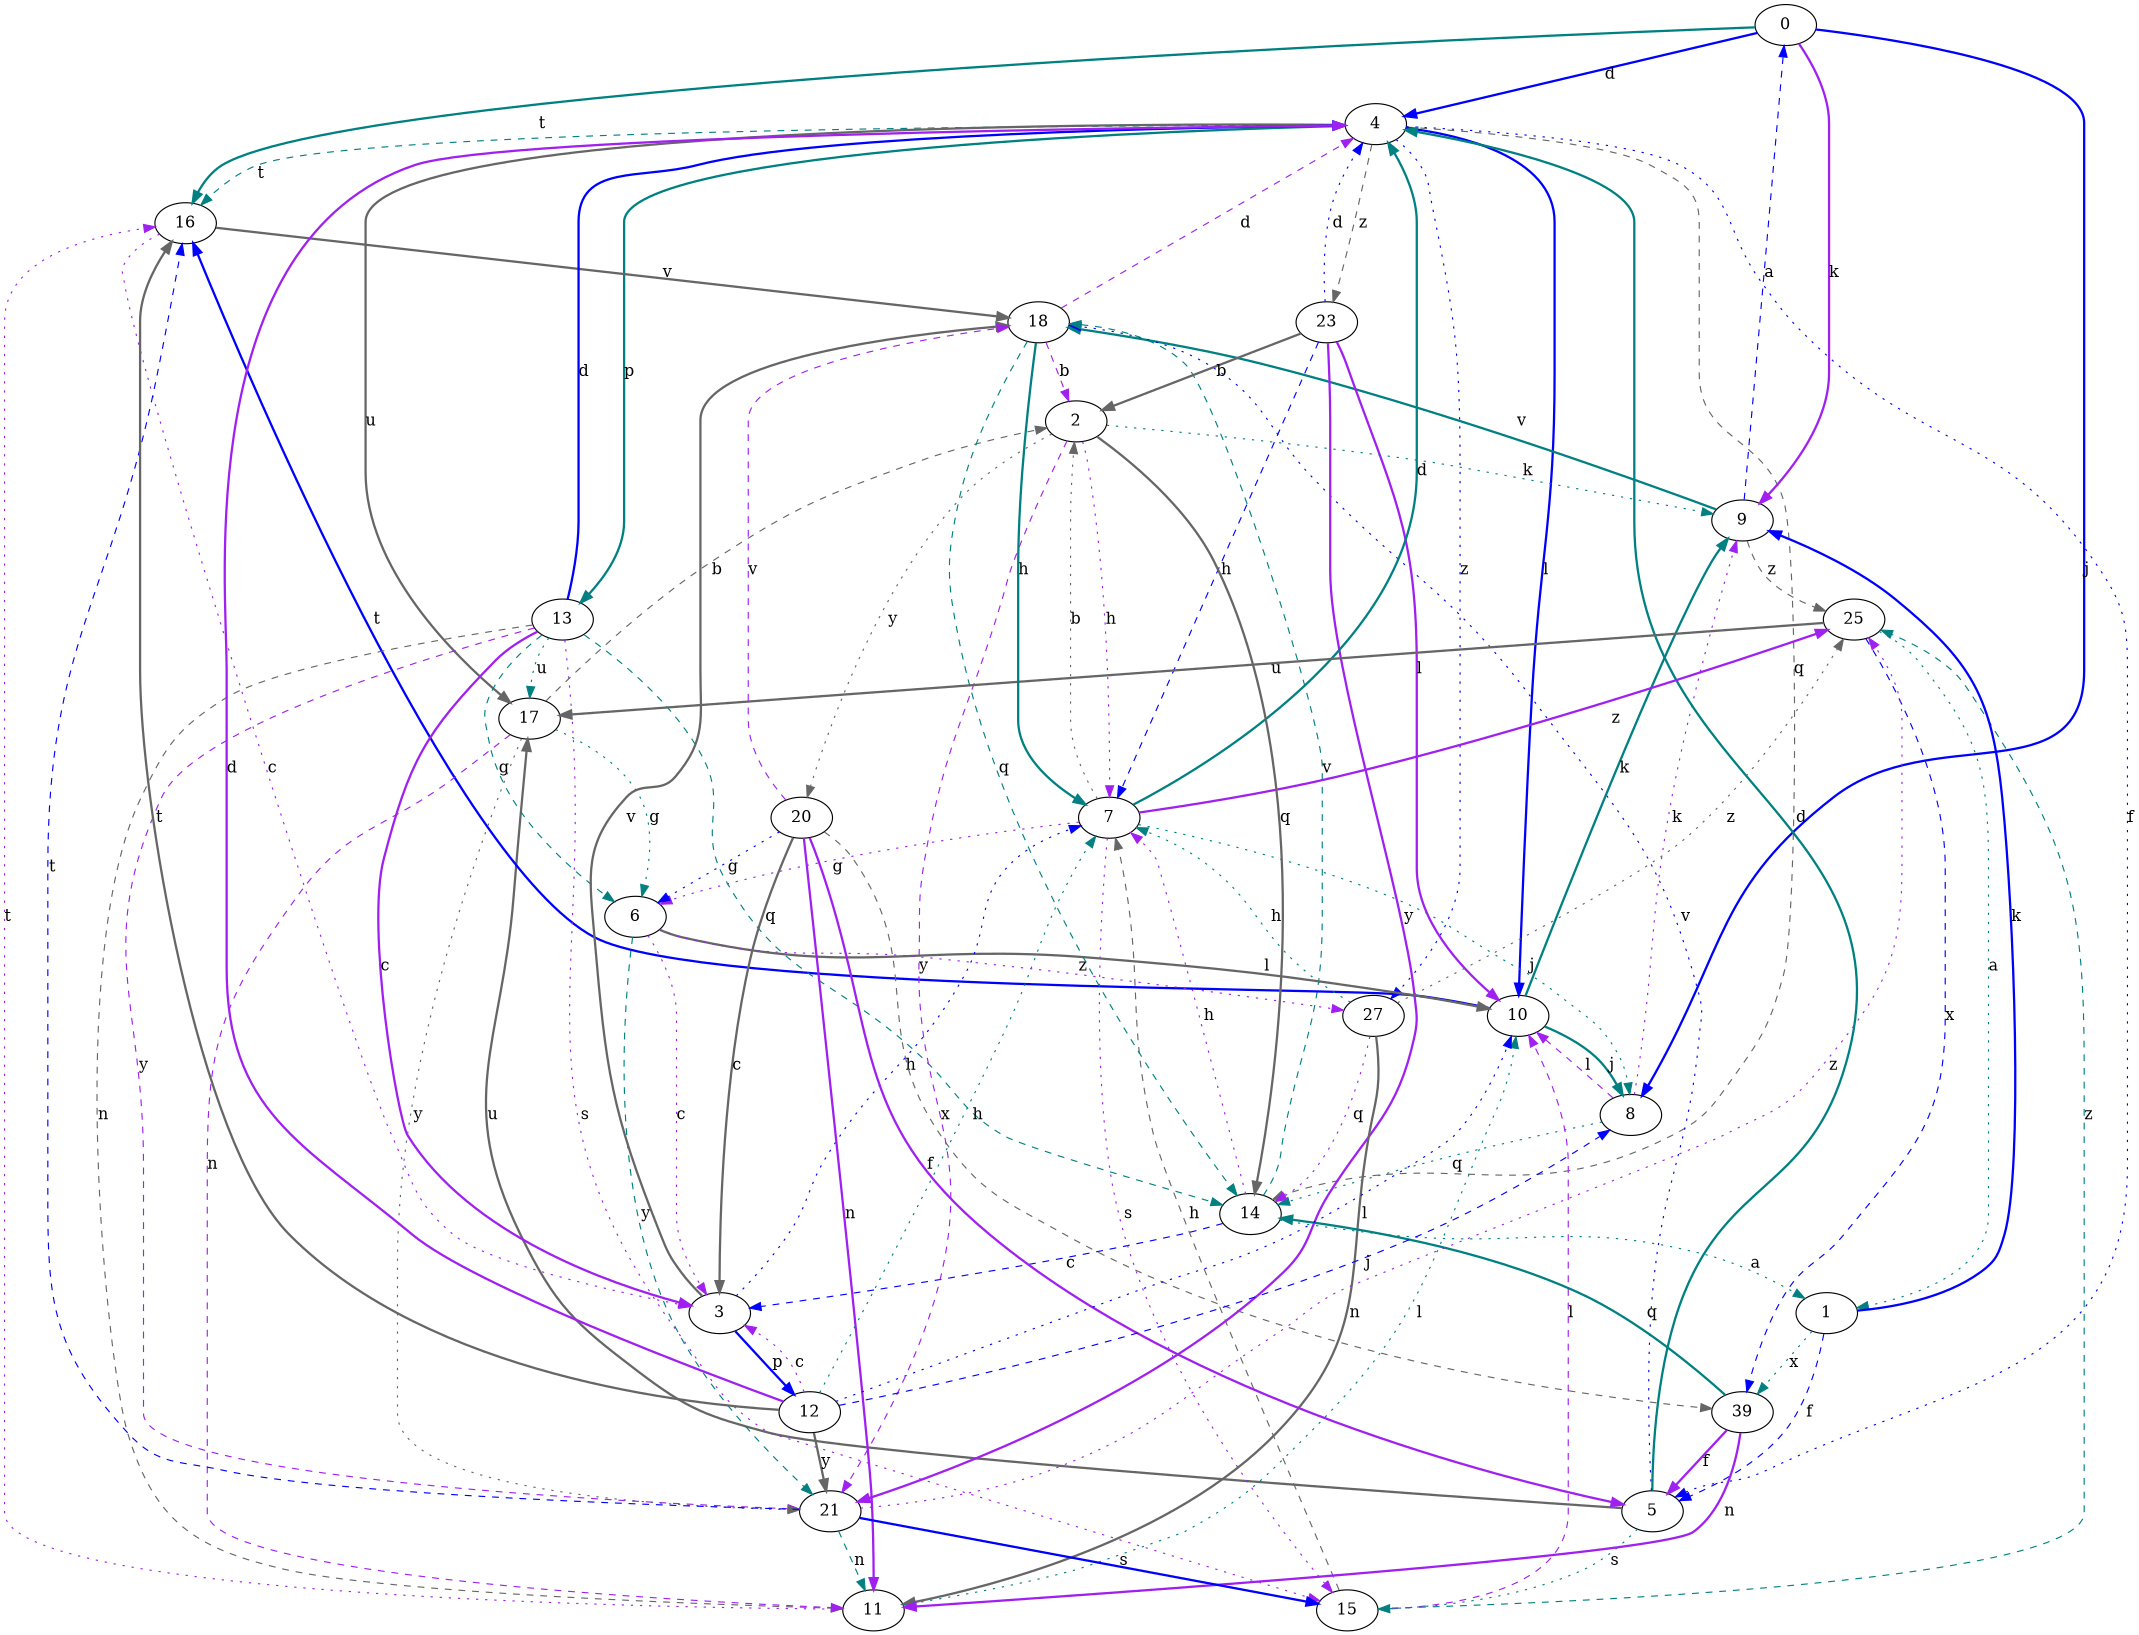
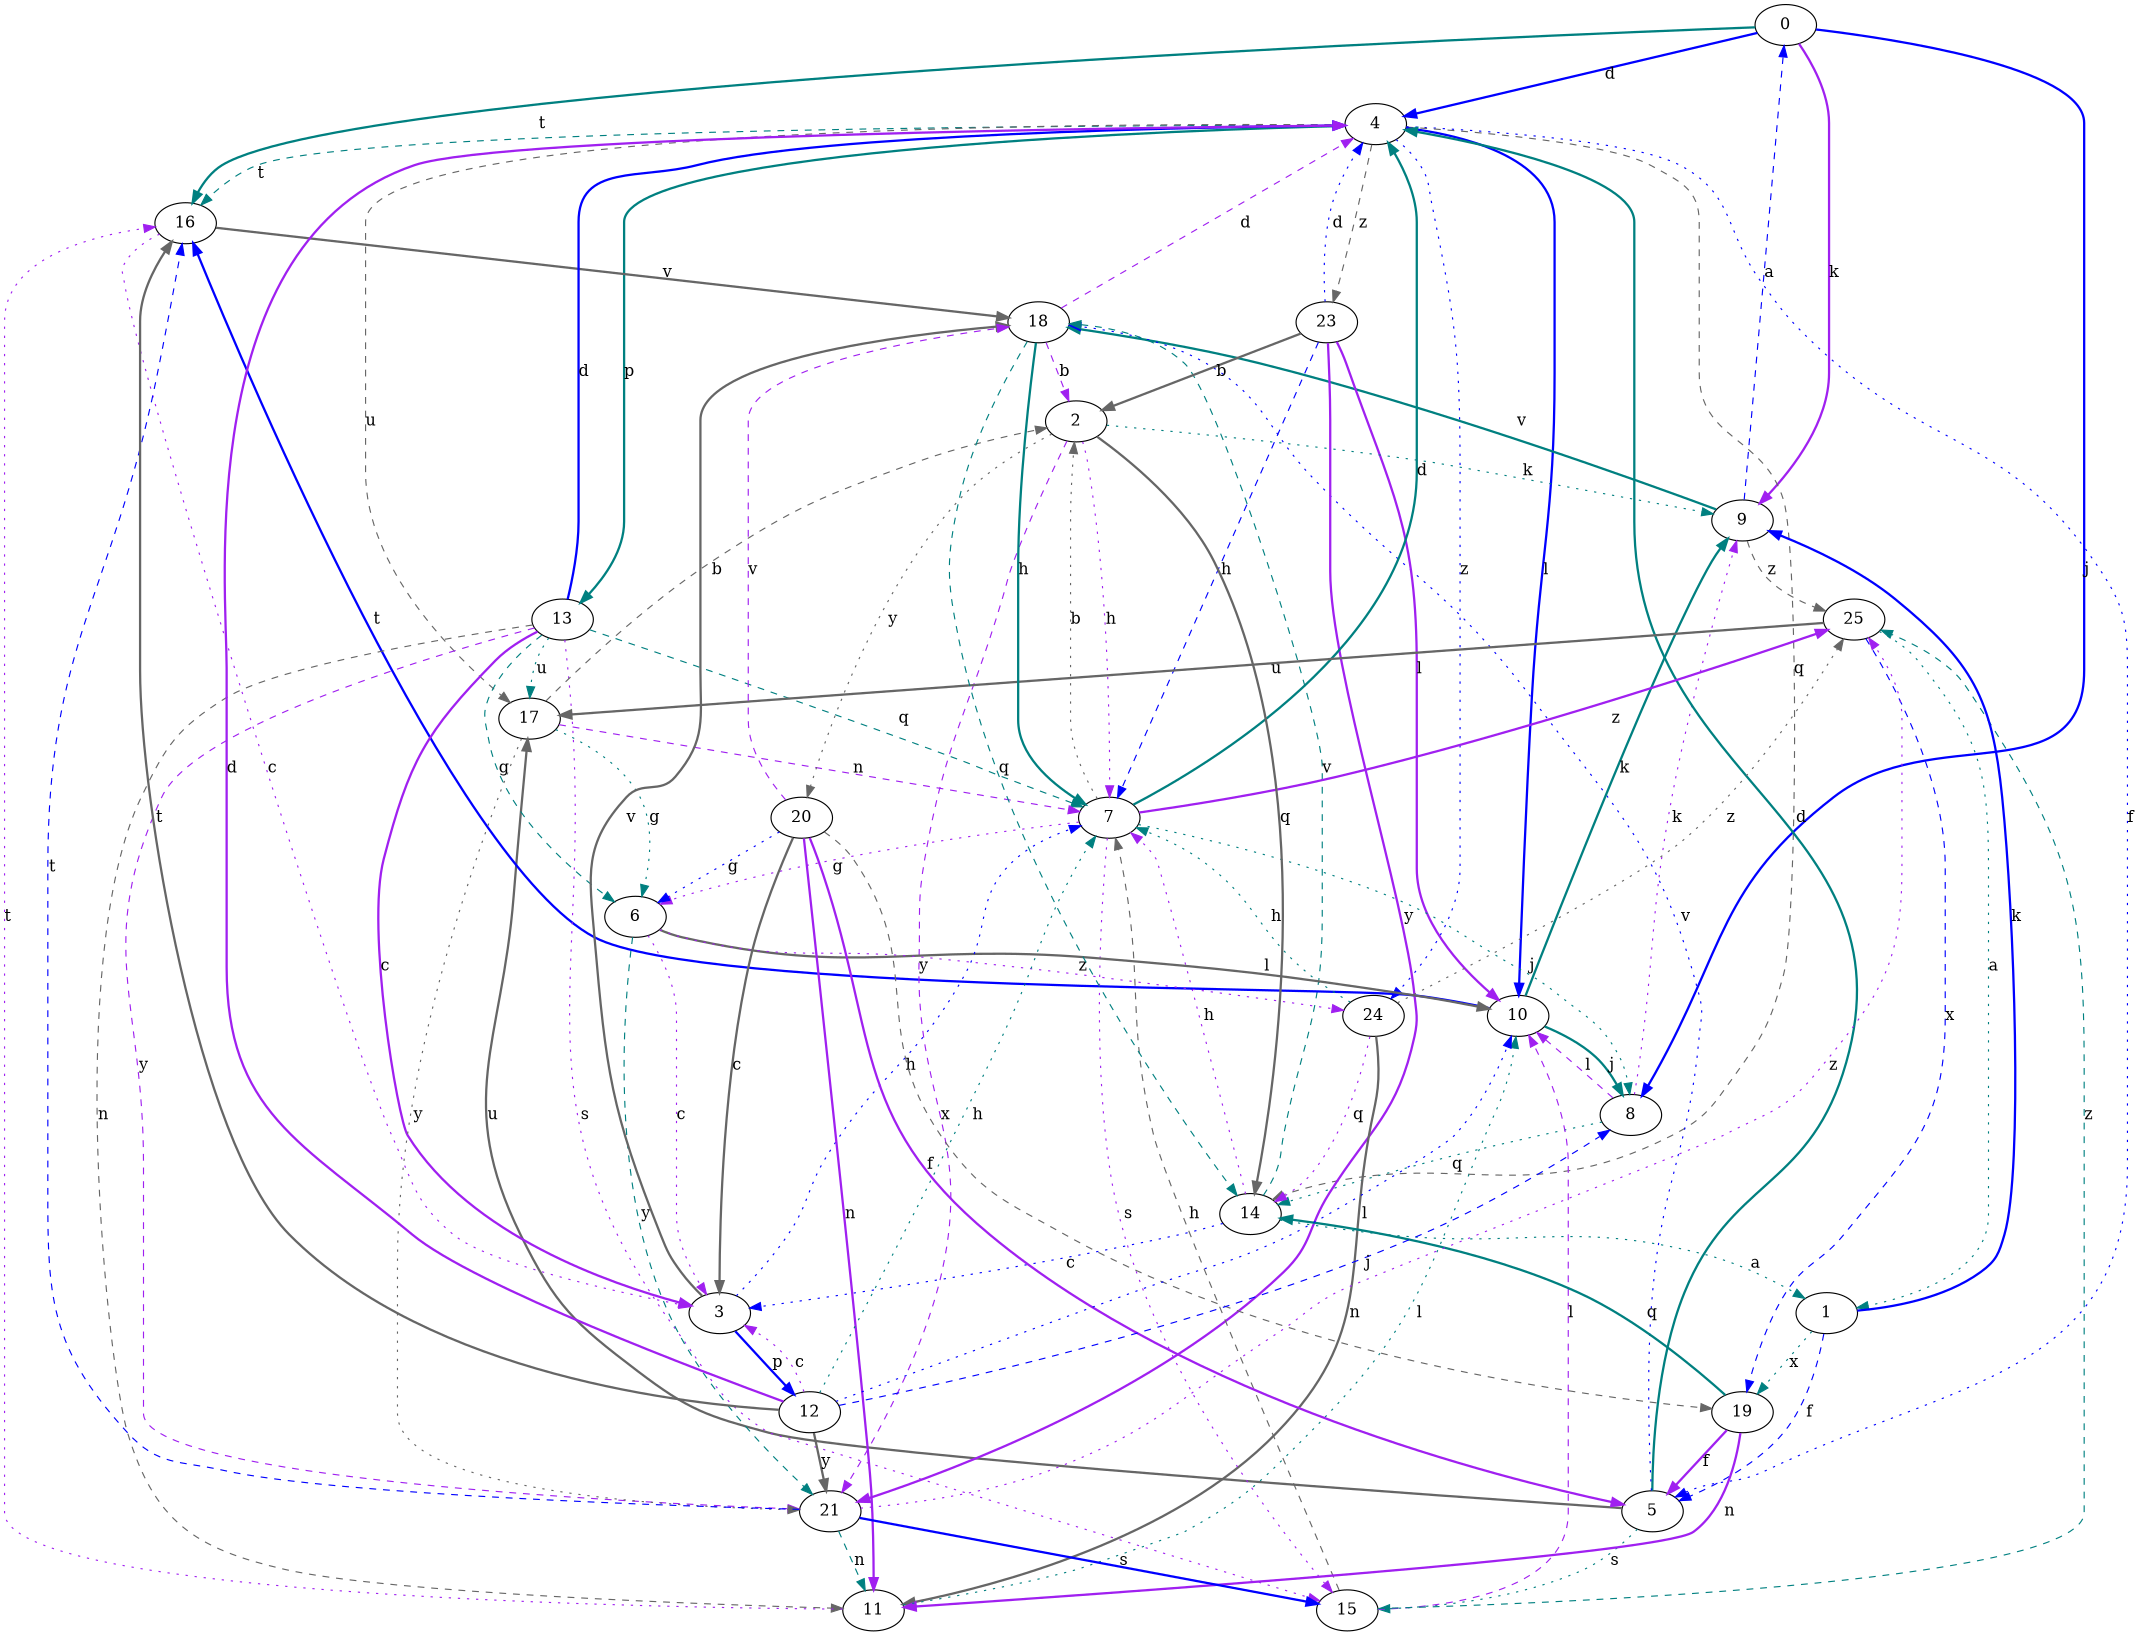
(550, 157) -> (550, 157)
(829, 987) -> (820, 709)
(1374, 1016) -> (1374, 1016)
(993, 1271) -> (993, 1271)
(207, 1379) -> (801, 765)
(1742, 1412) -> (1742, 1412)
